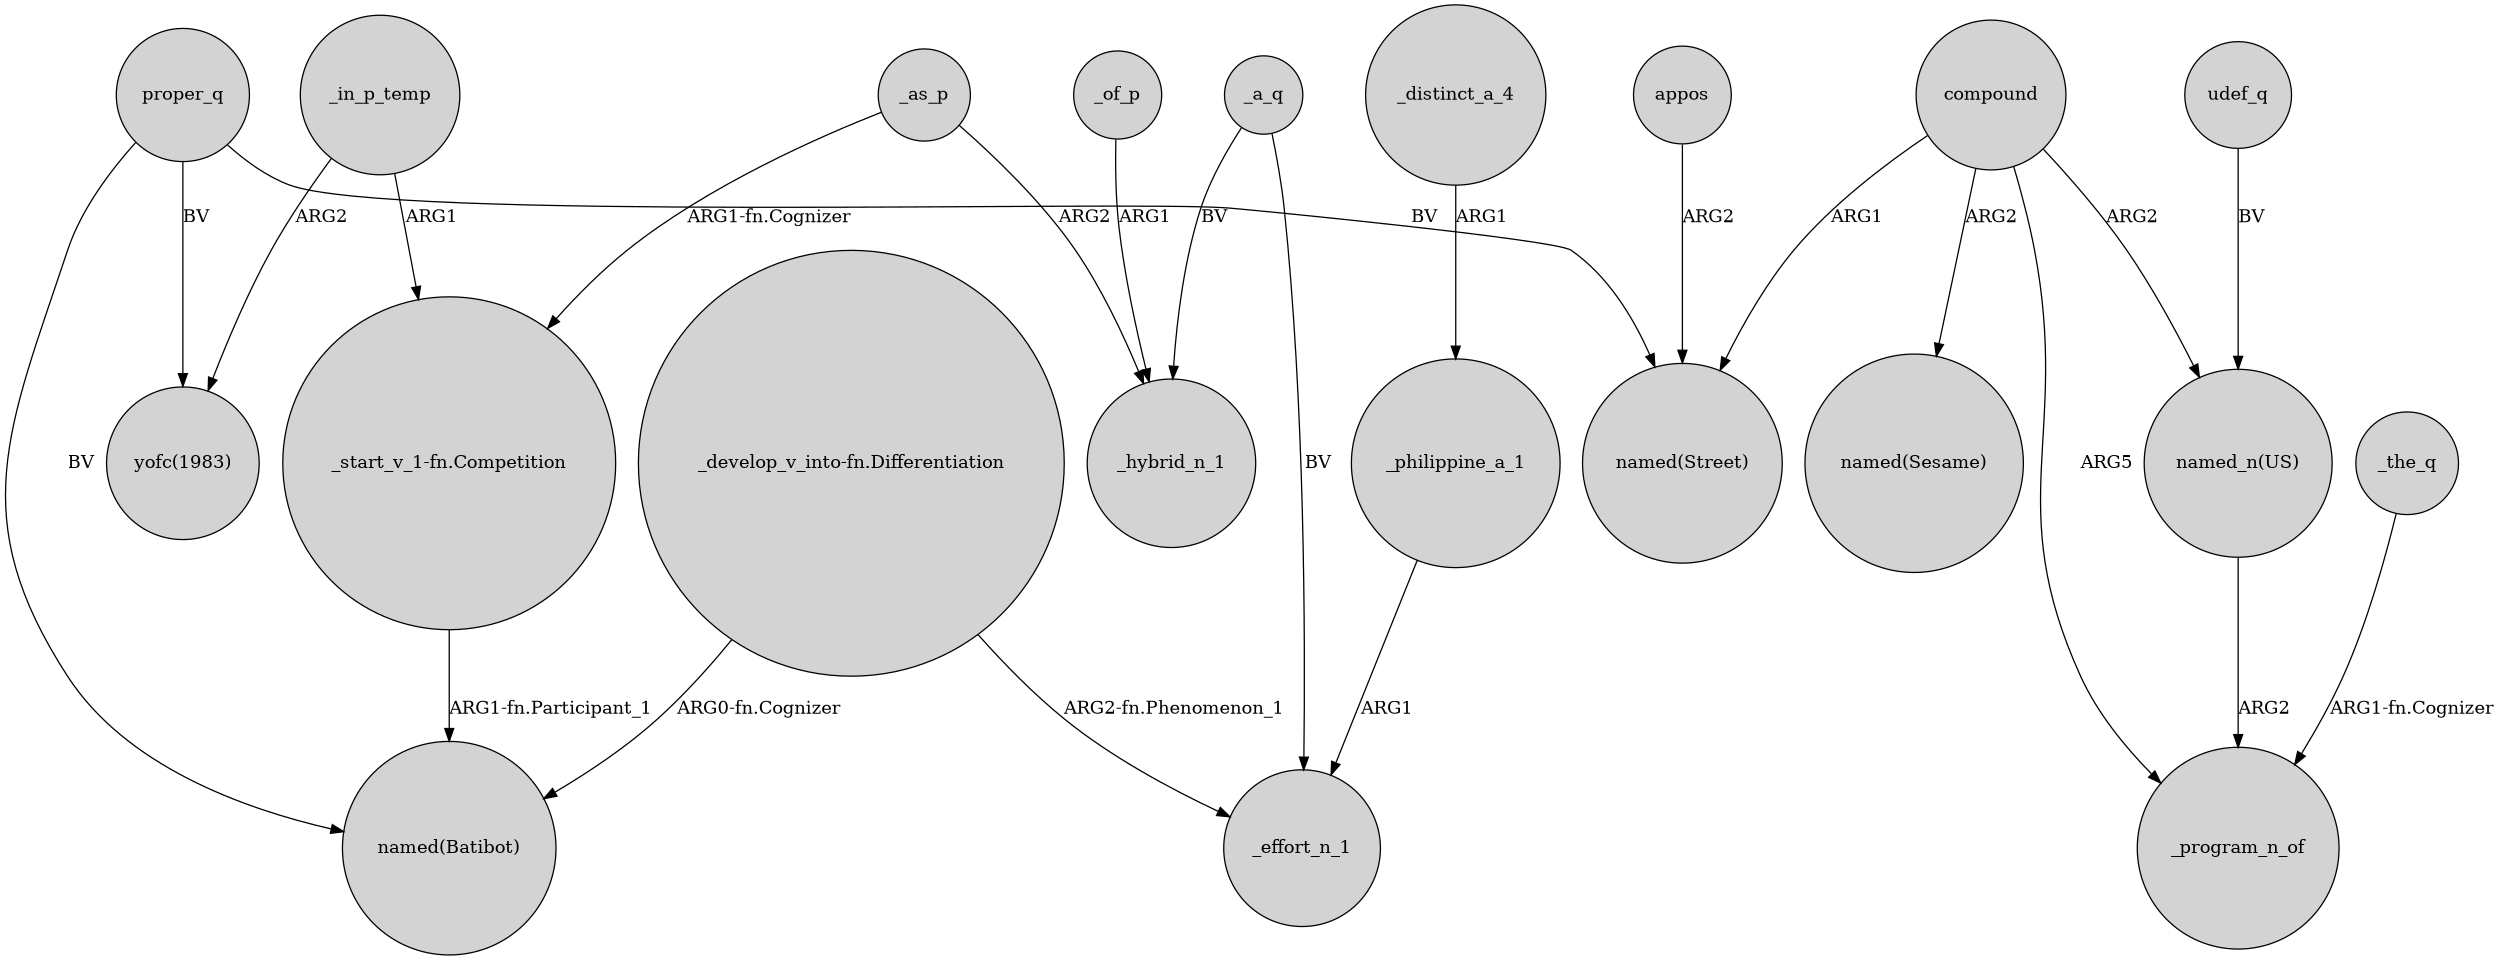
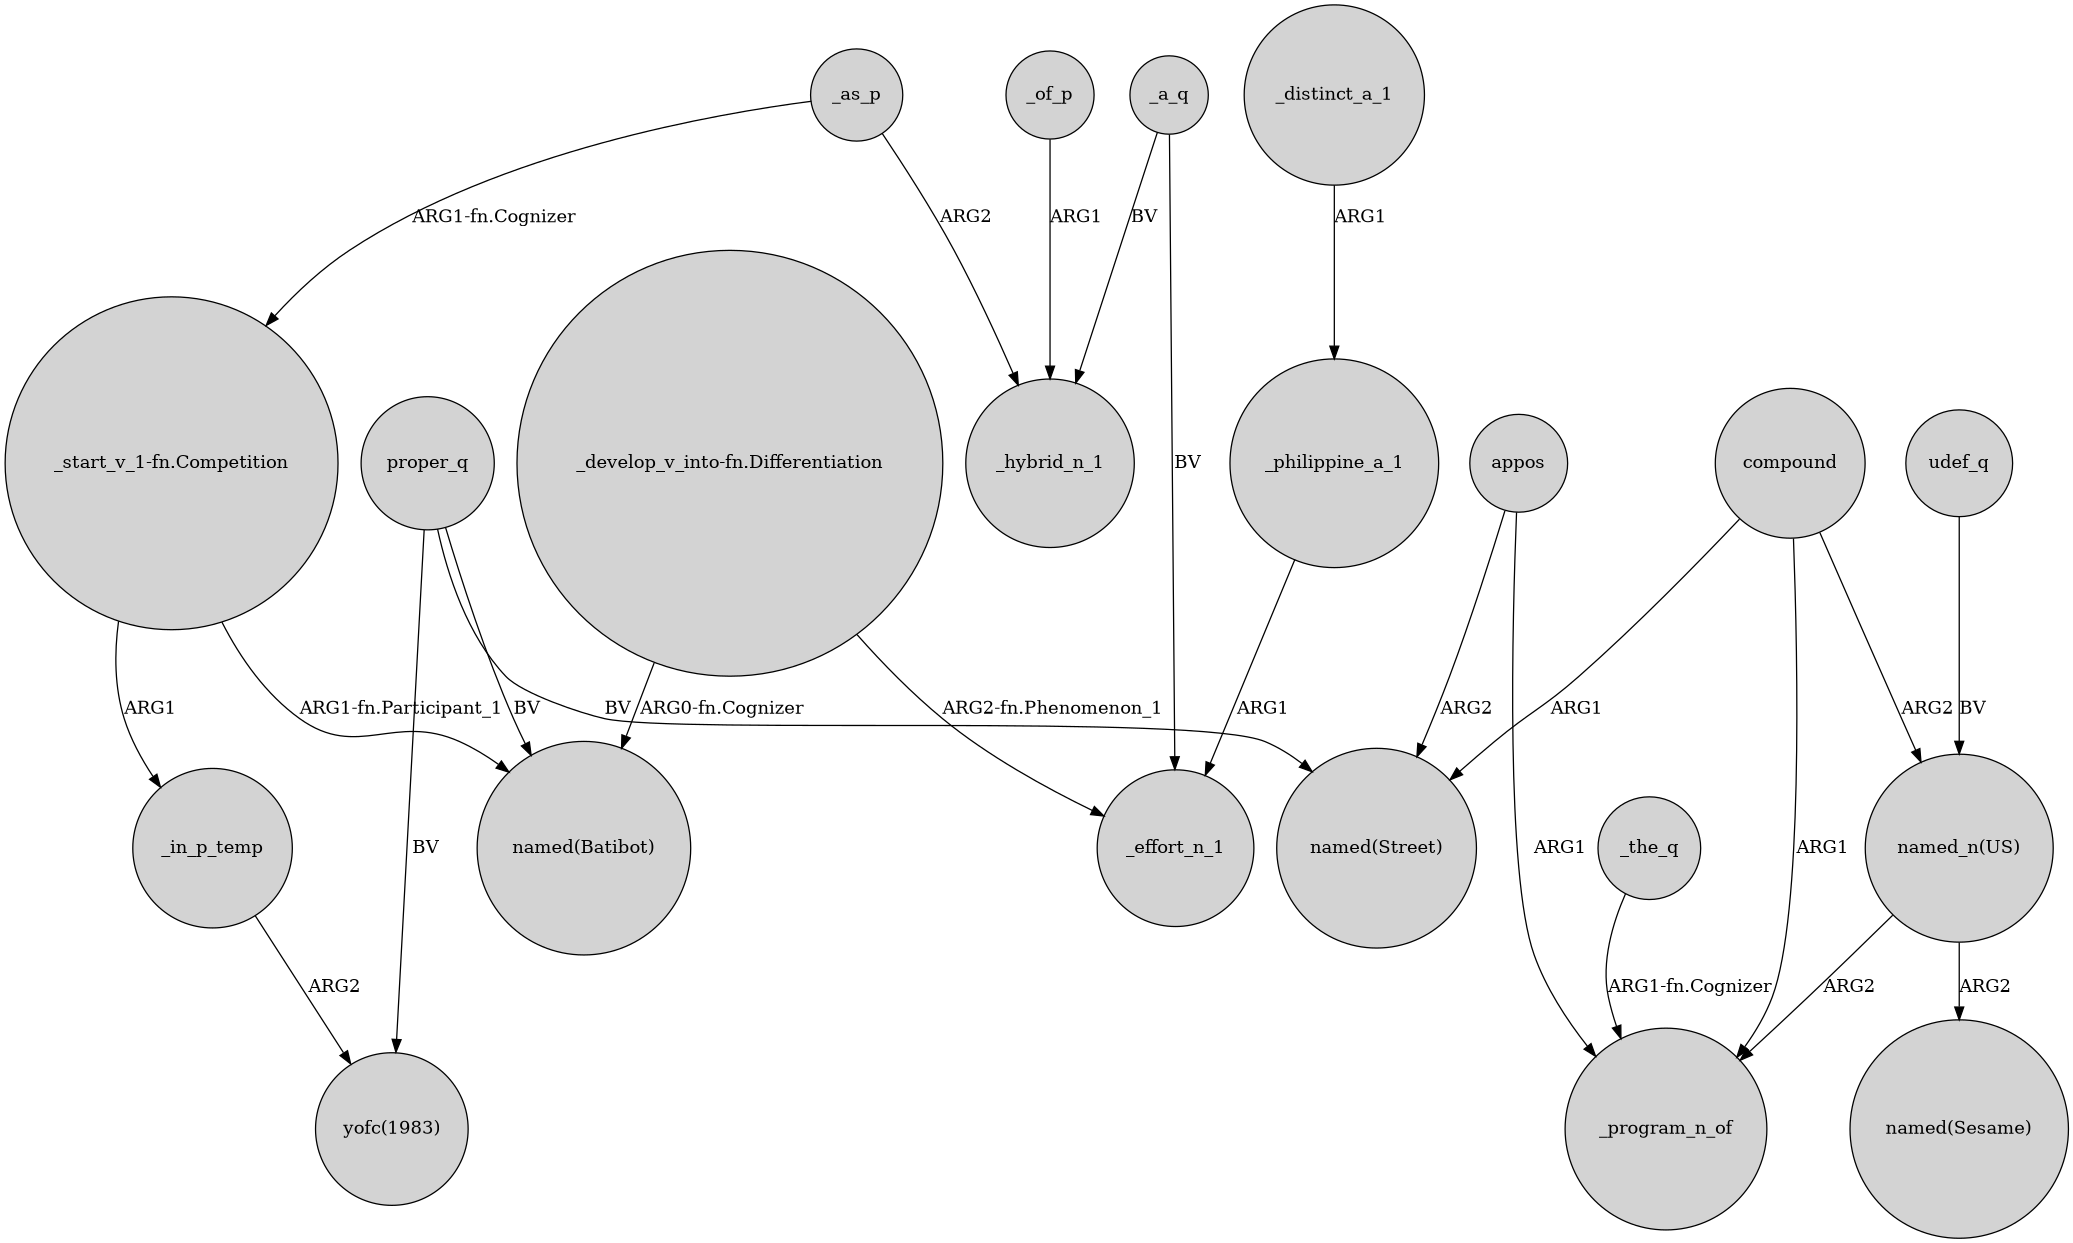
(1456, 95) -> (1334, 95)
(405, 230) -> (120, 702)
(1957, 256) -> (1959, 975)
(2107, 463) -> (1823, 848)
none -> (1514, 787)
